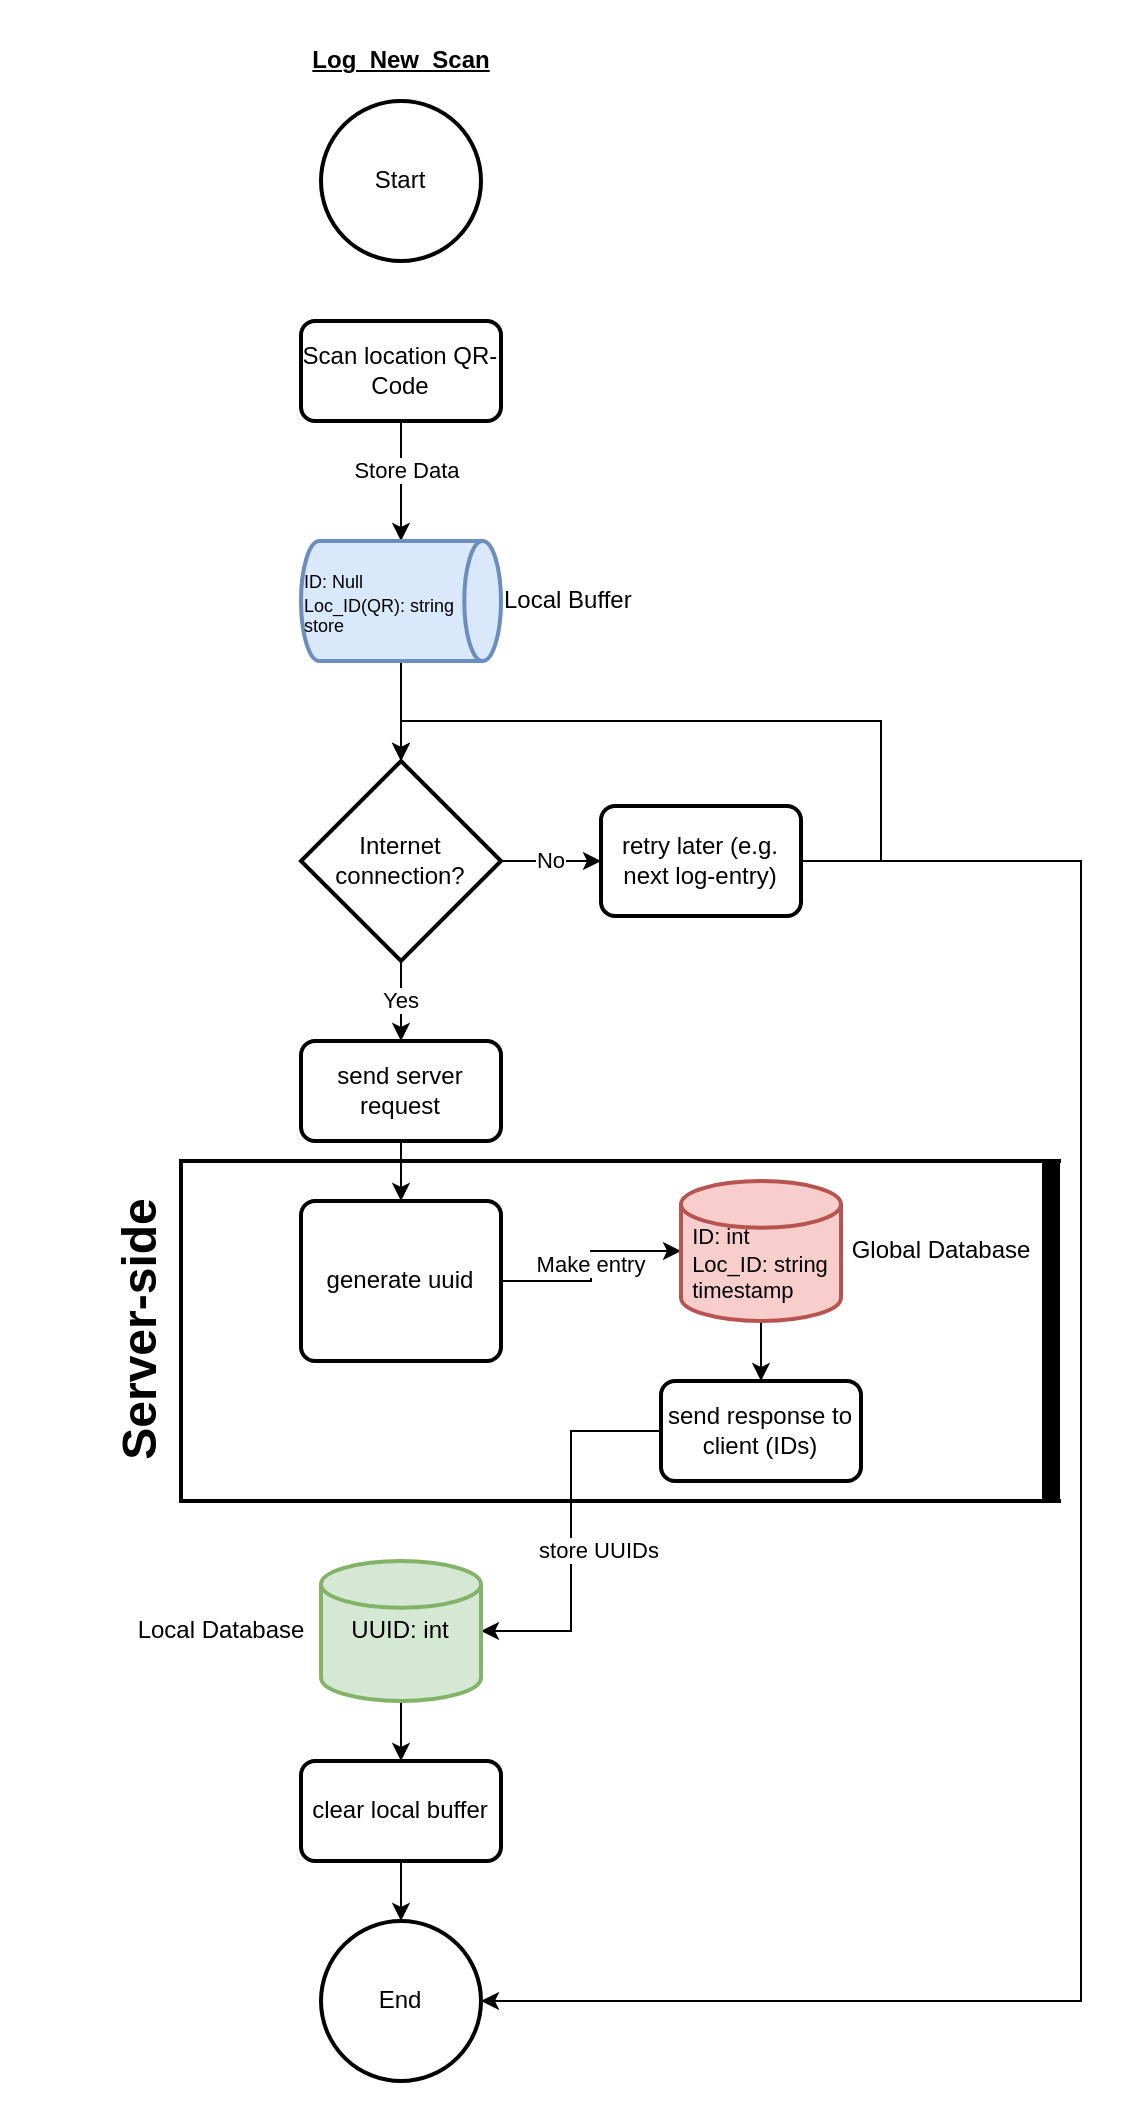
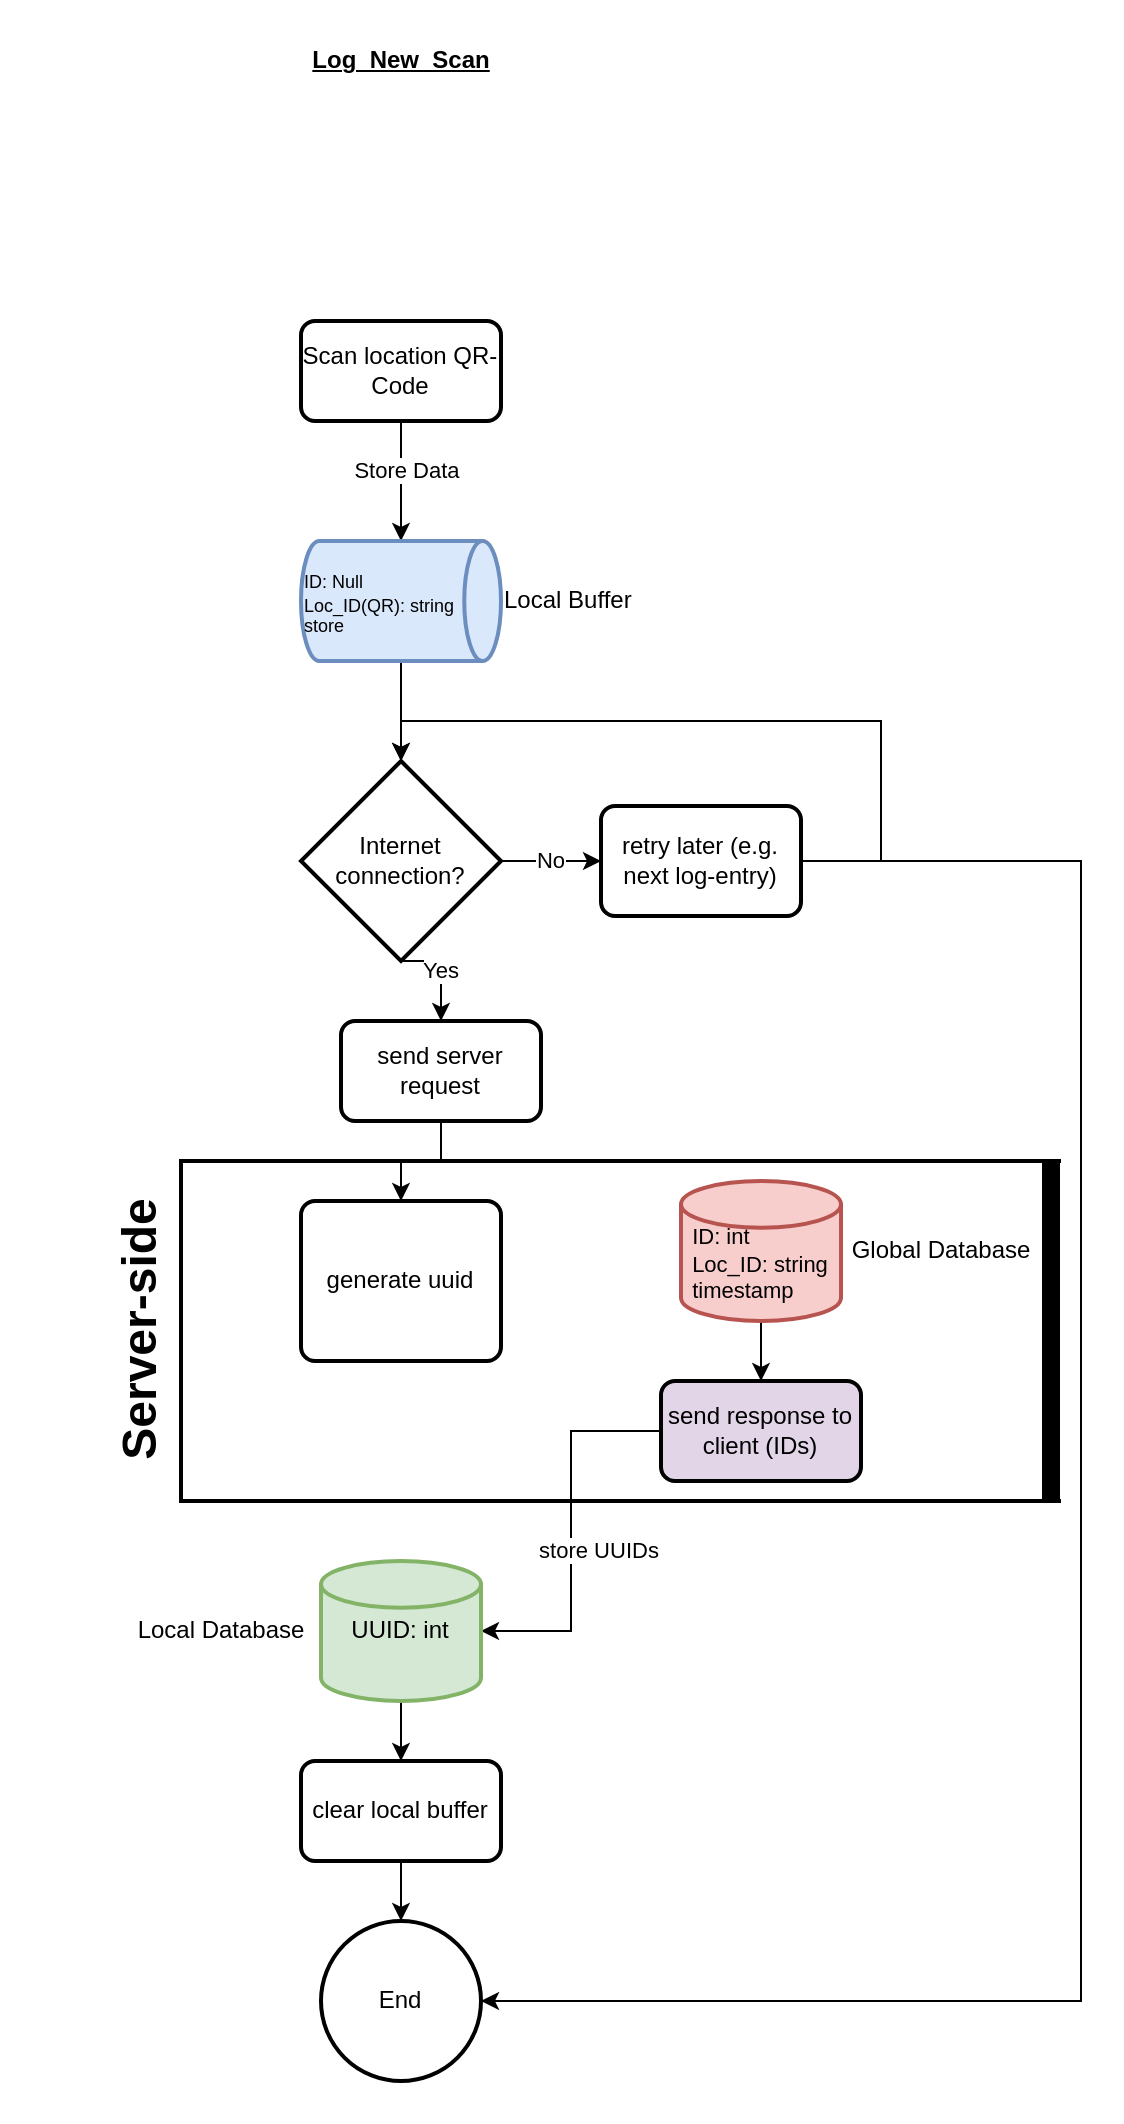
(401, 181) -> none
(401, 1091) -> (441, 1071)
(548, 1281) -> none
(761, 1431) -> (761, 1431)
